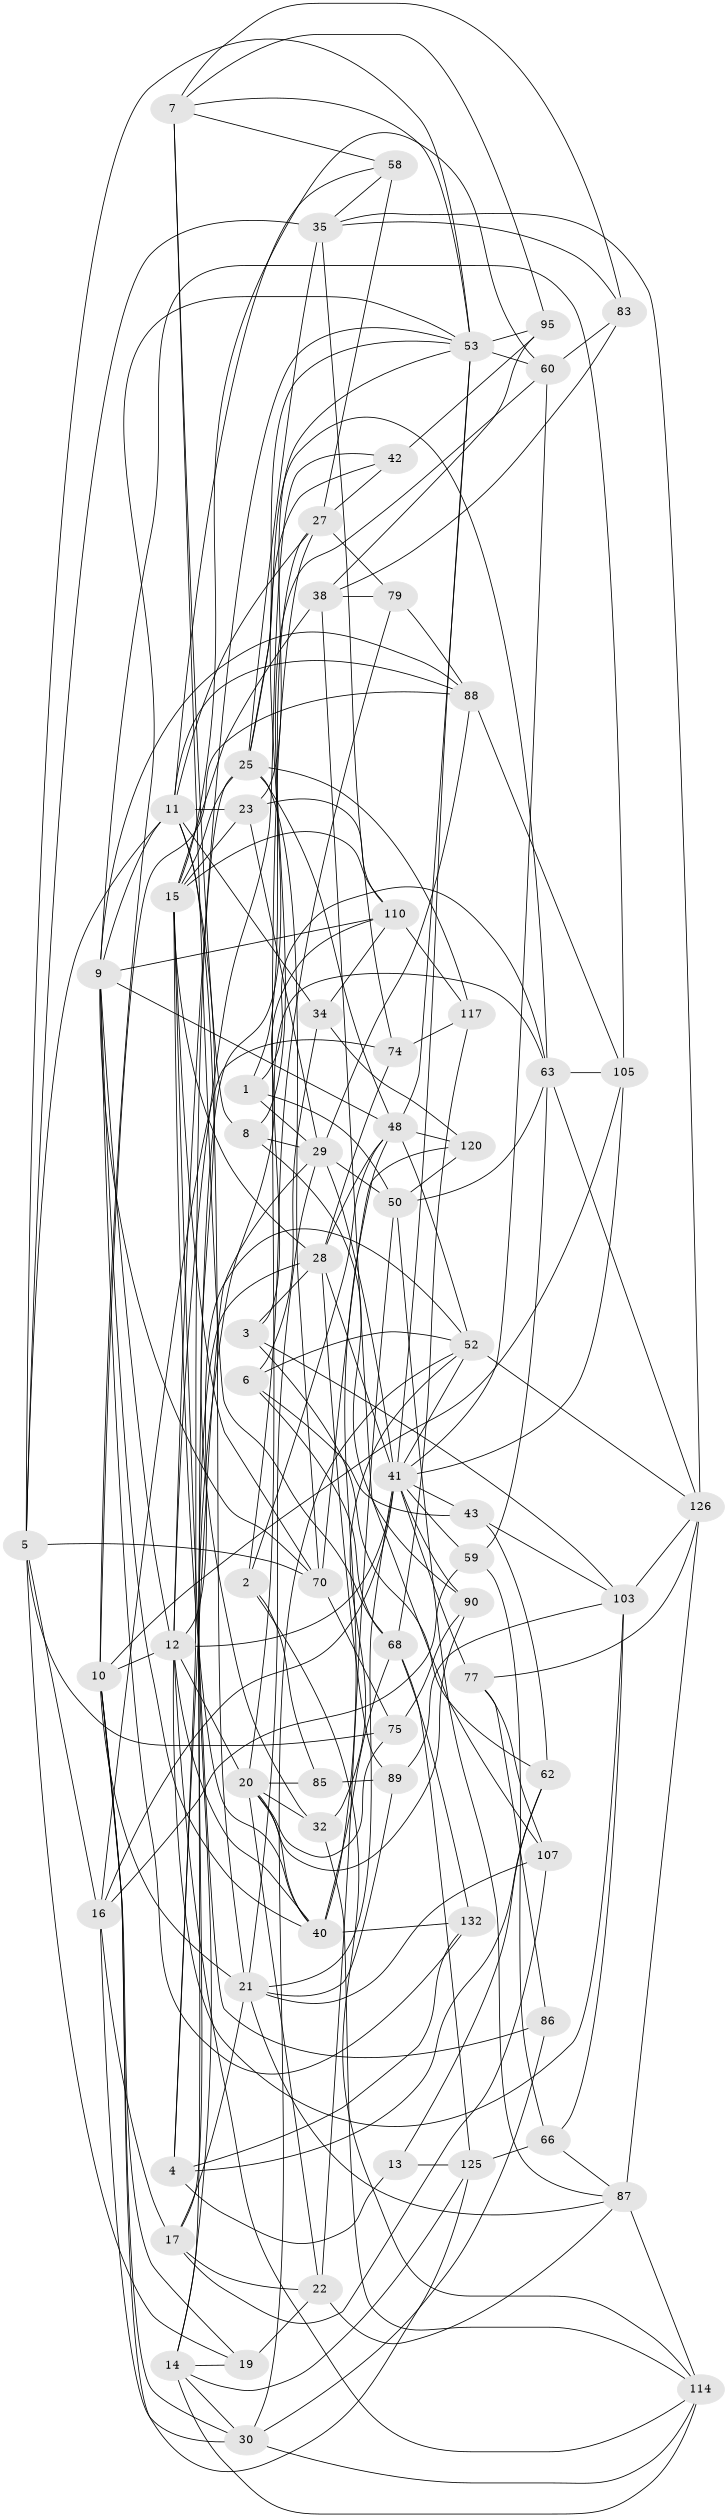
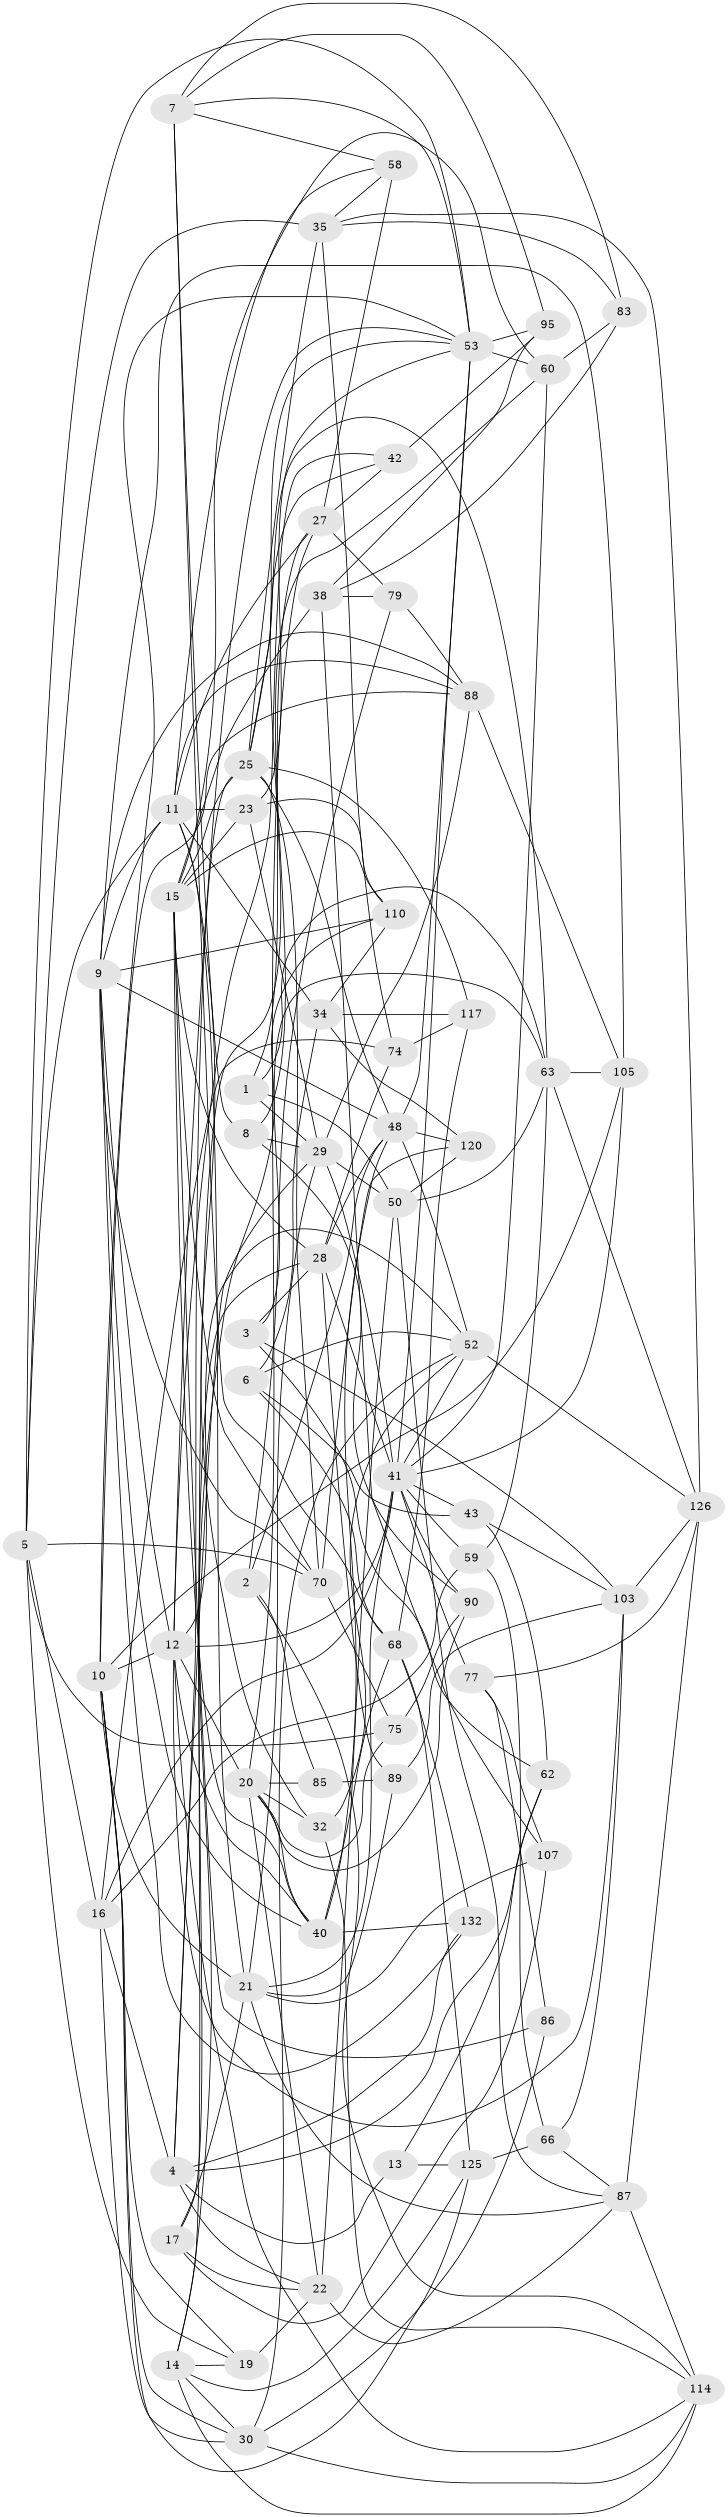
(439, 972) -> (396, 1014)
(119, 2057) -> (136, 2043)
none -> (229, 2248)
